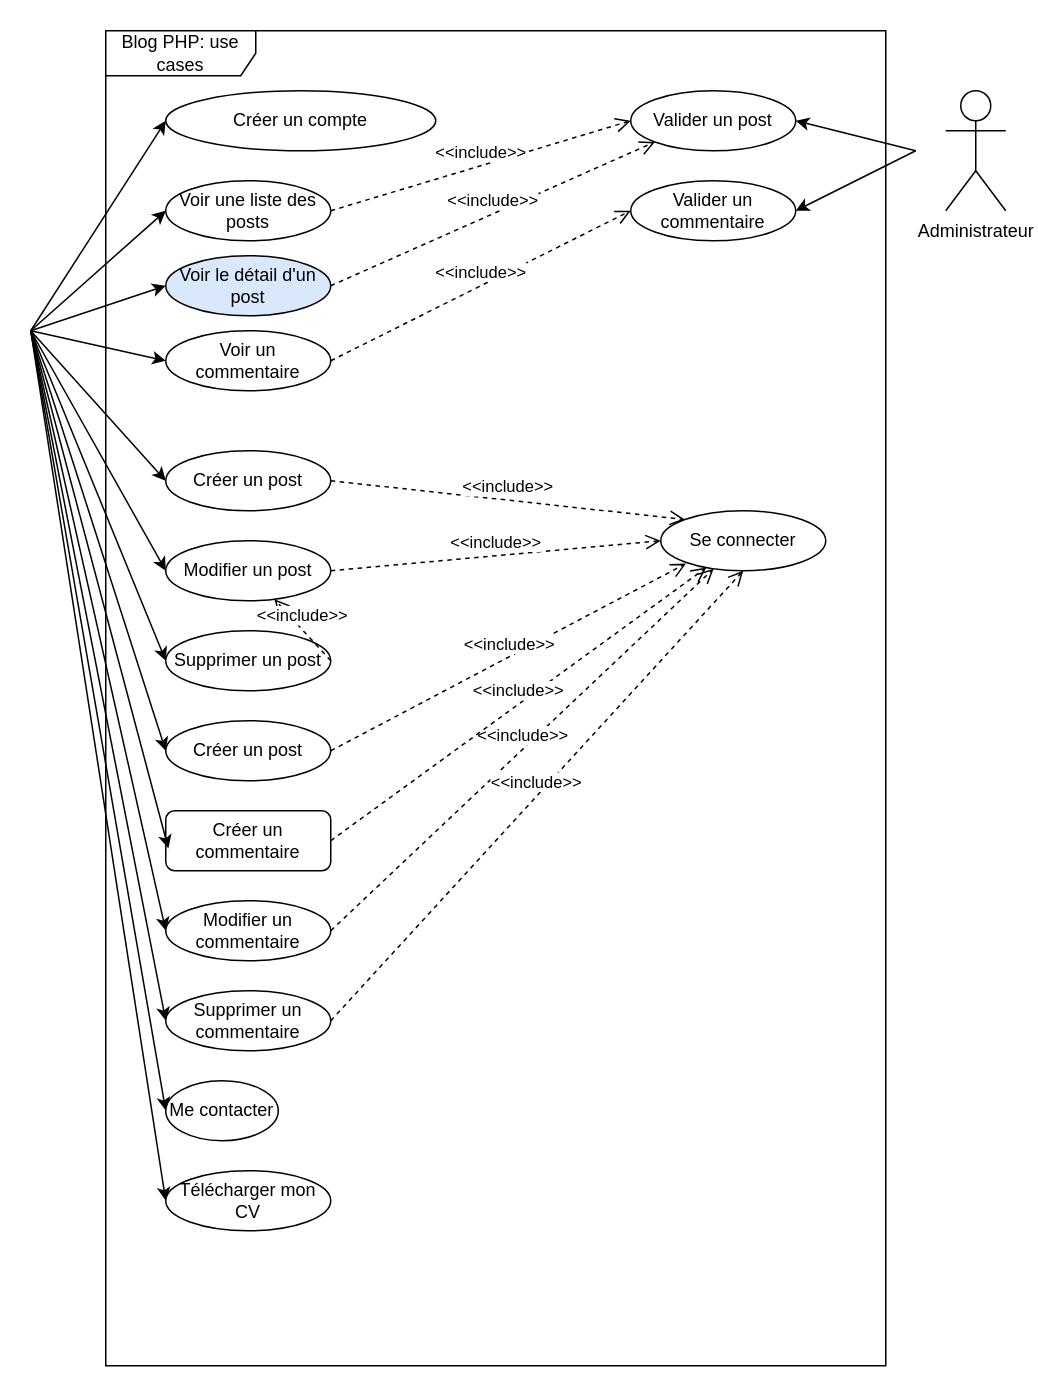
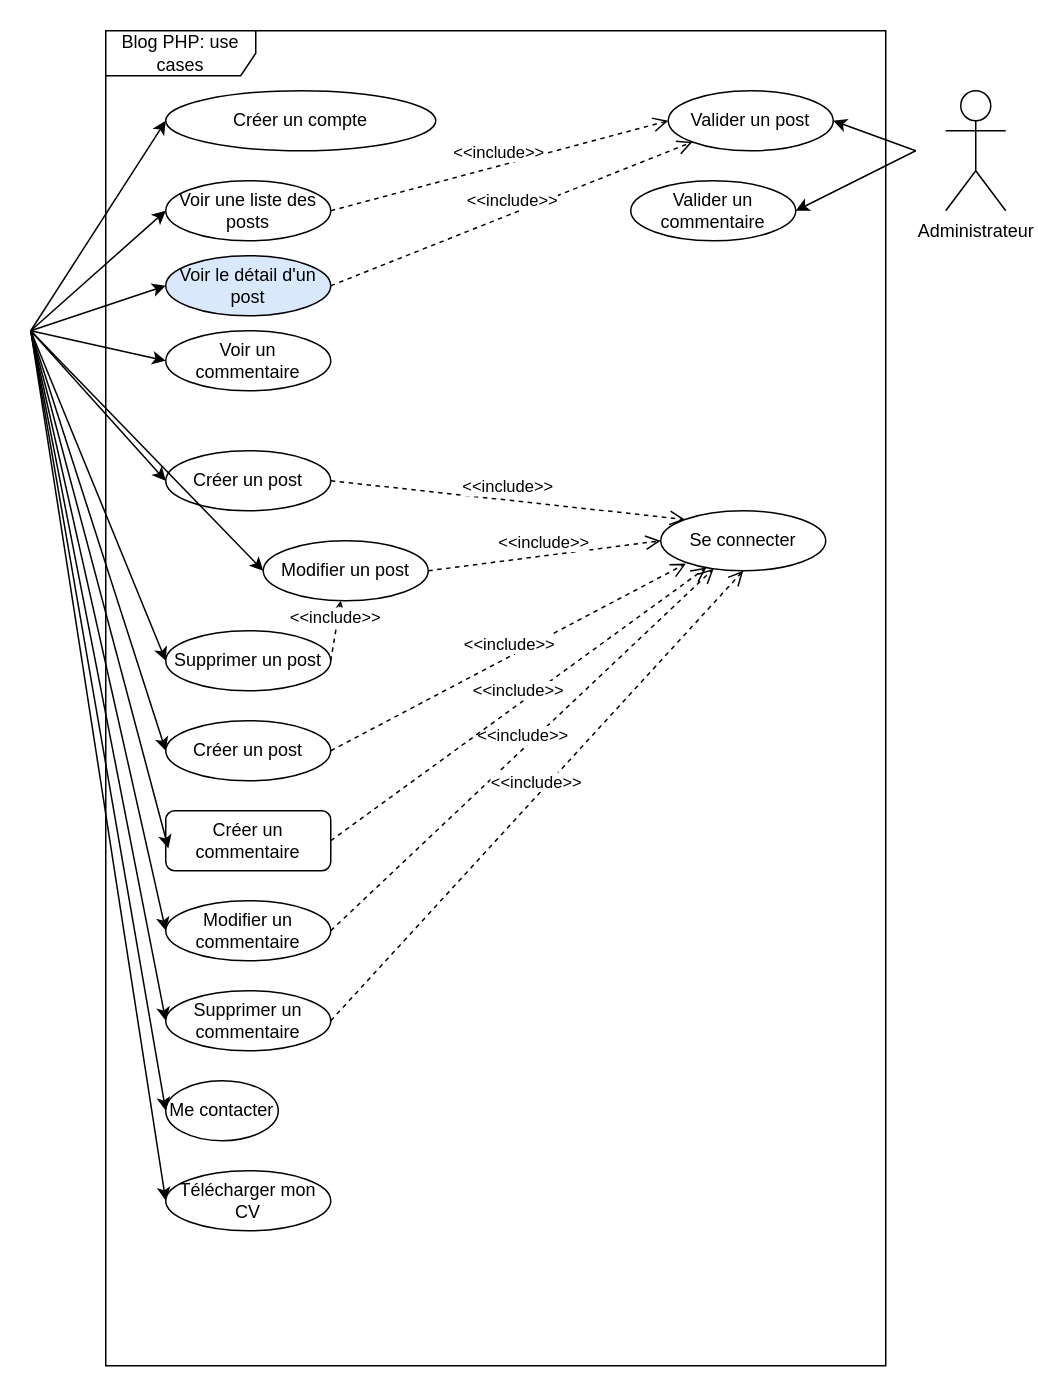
(713, 121) -> (751, 121)
(479, 287) -> none
(248, 571) -> (346, 571)
